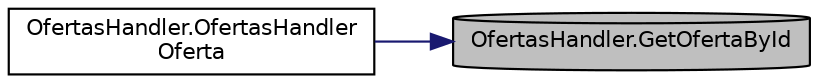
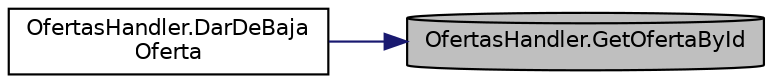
(192, 42) -> (169, 42)
